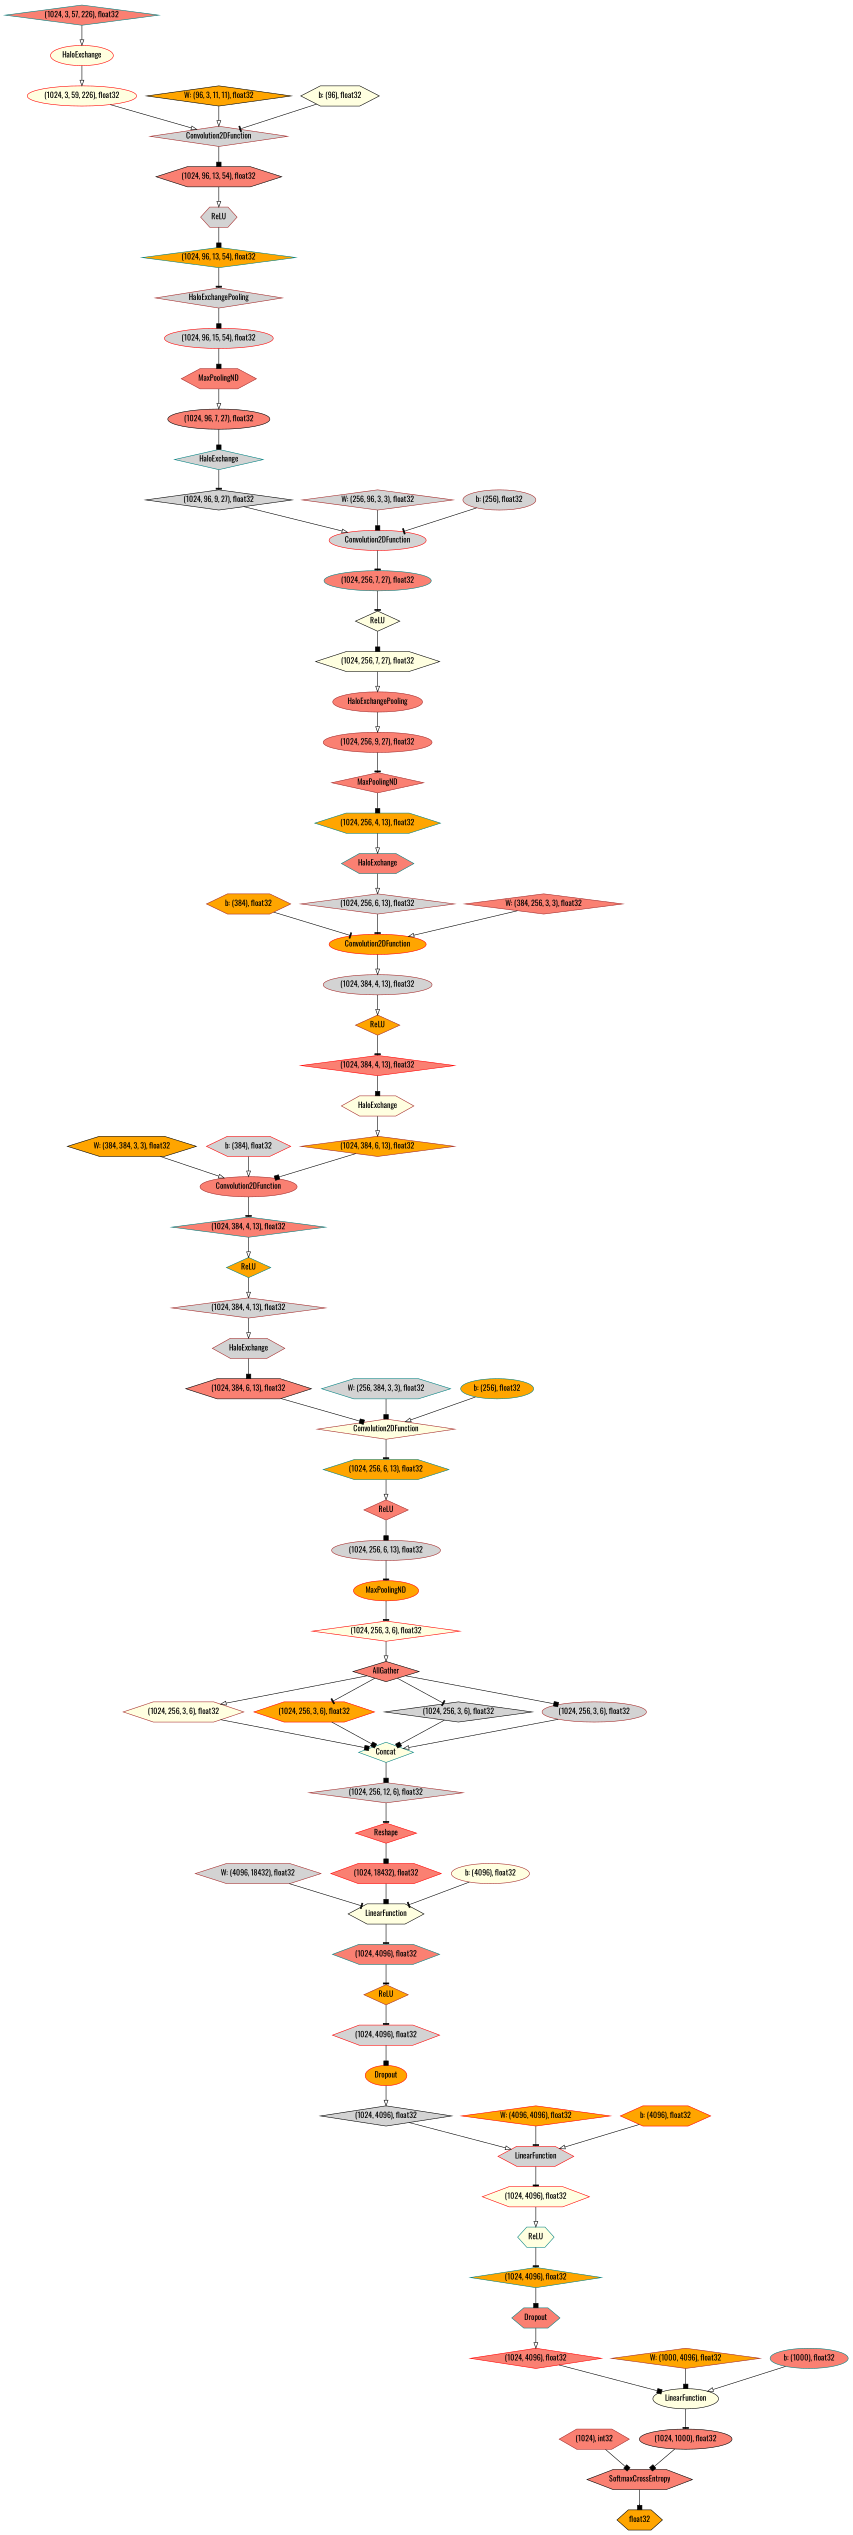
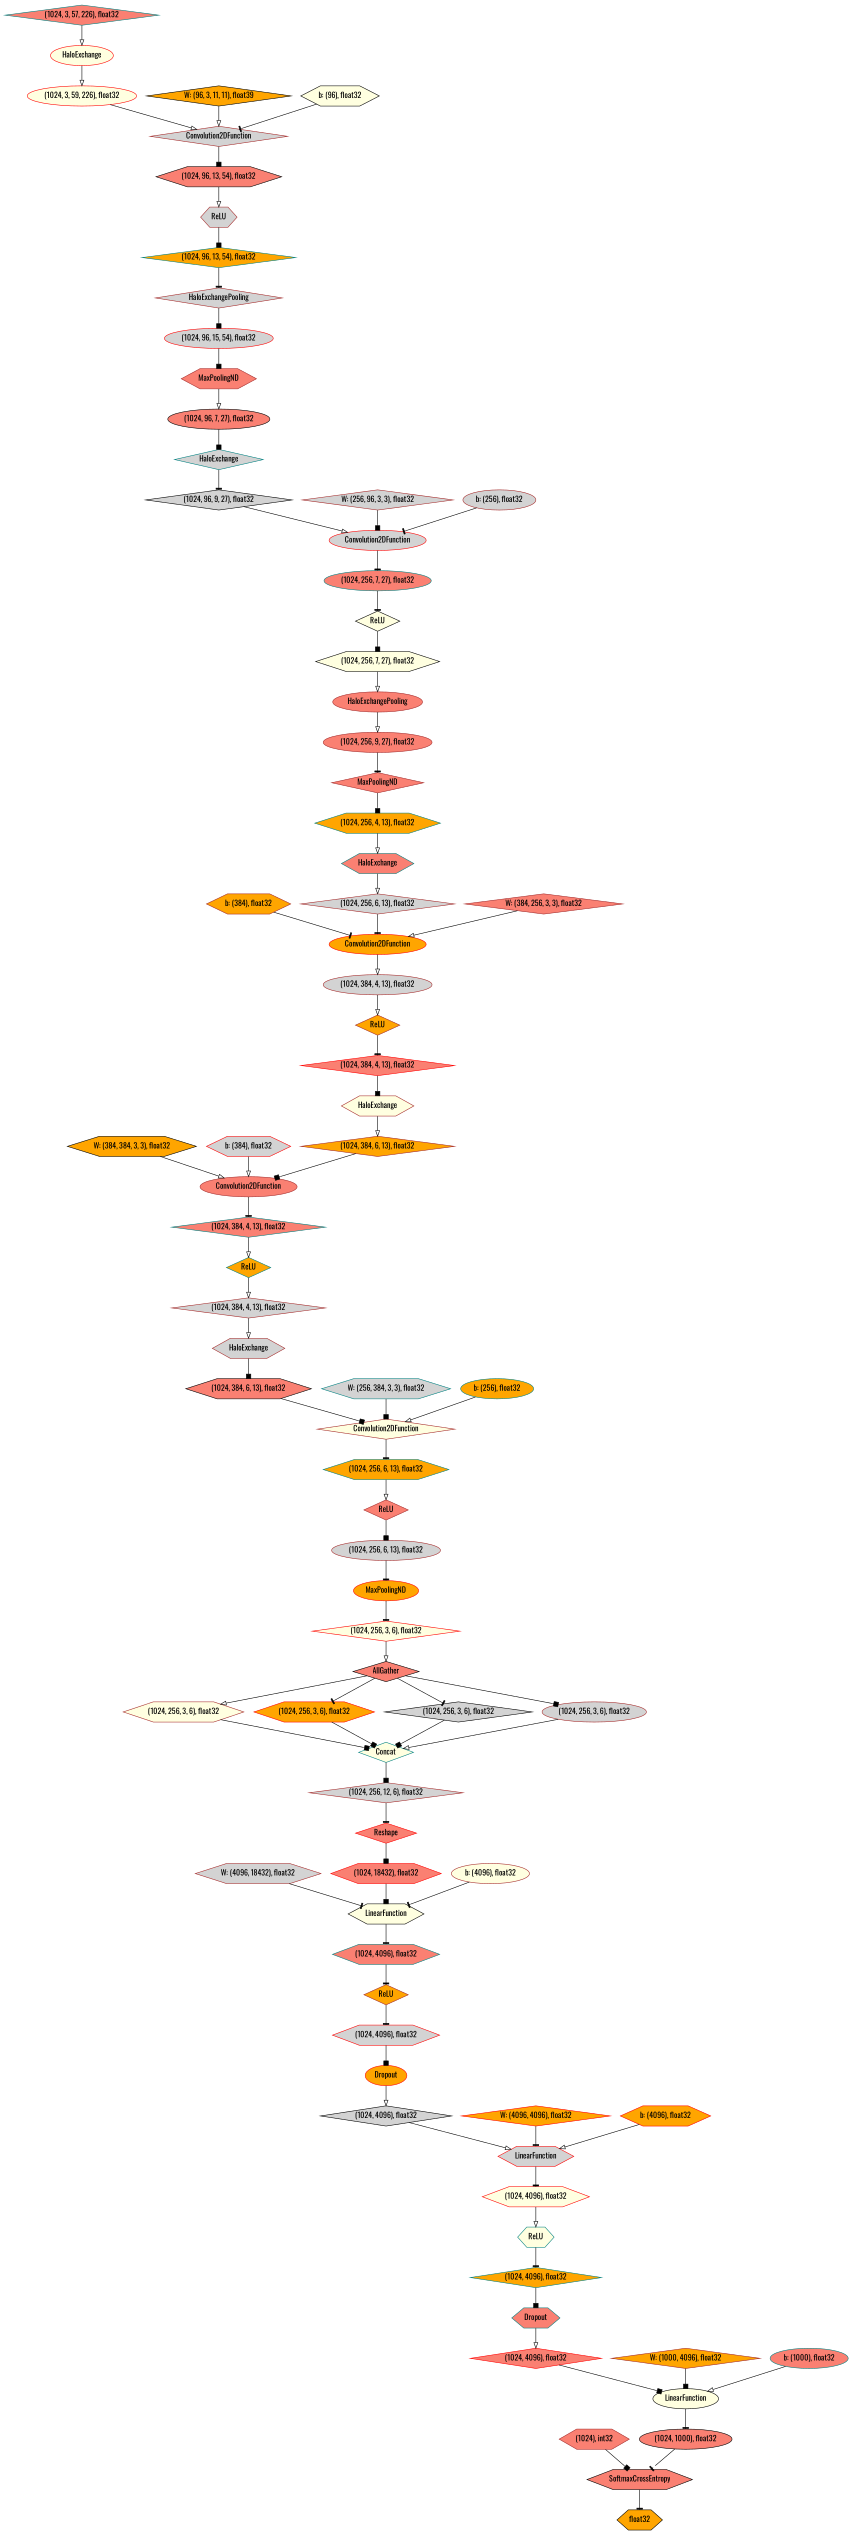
(219, 96) -> (219, 96)
(665, 2457) -> (665, 2457)
(640, 2498) -> (640, 2498)
